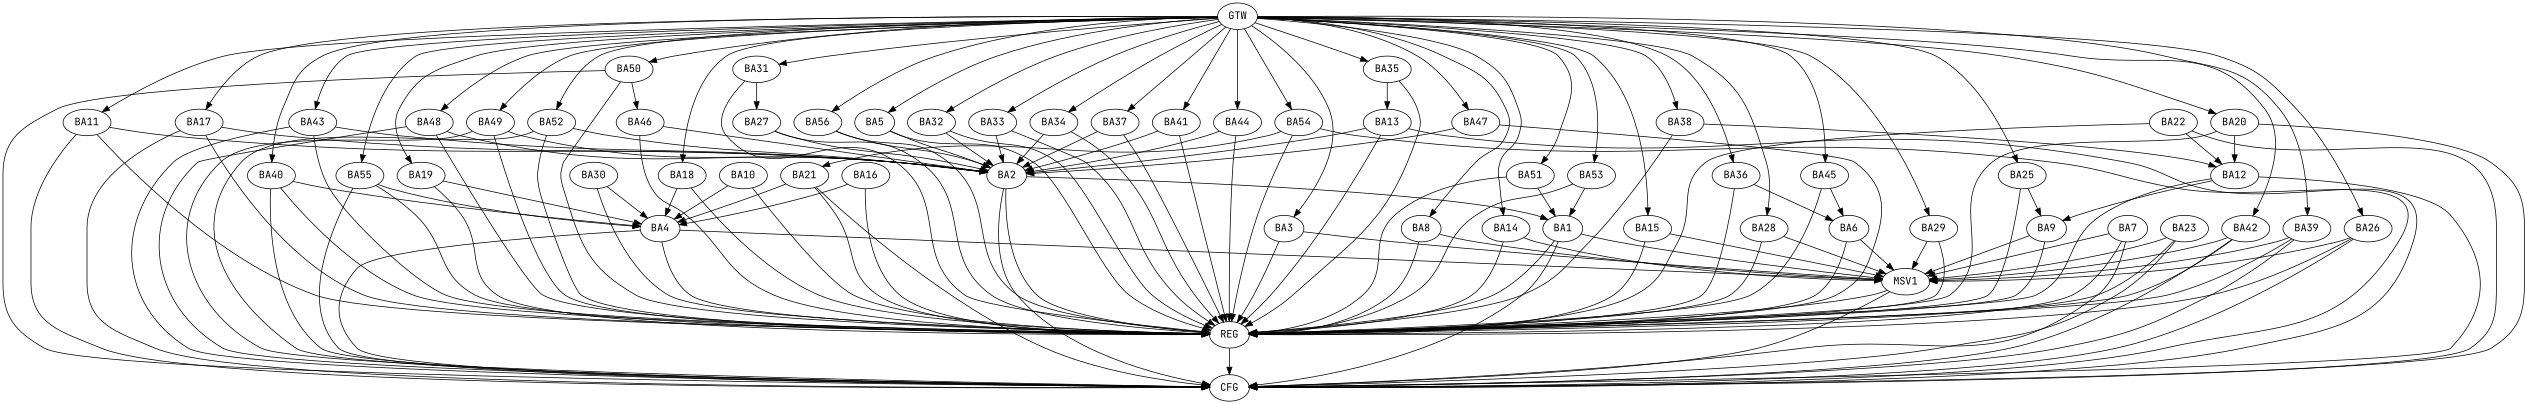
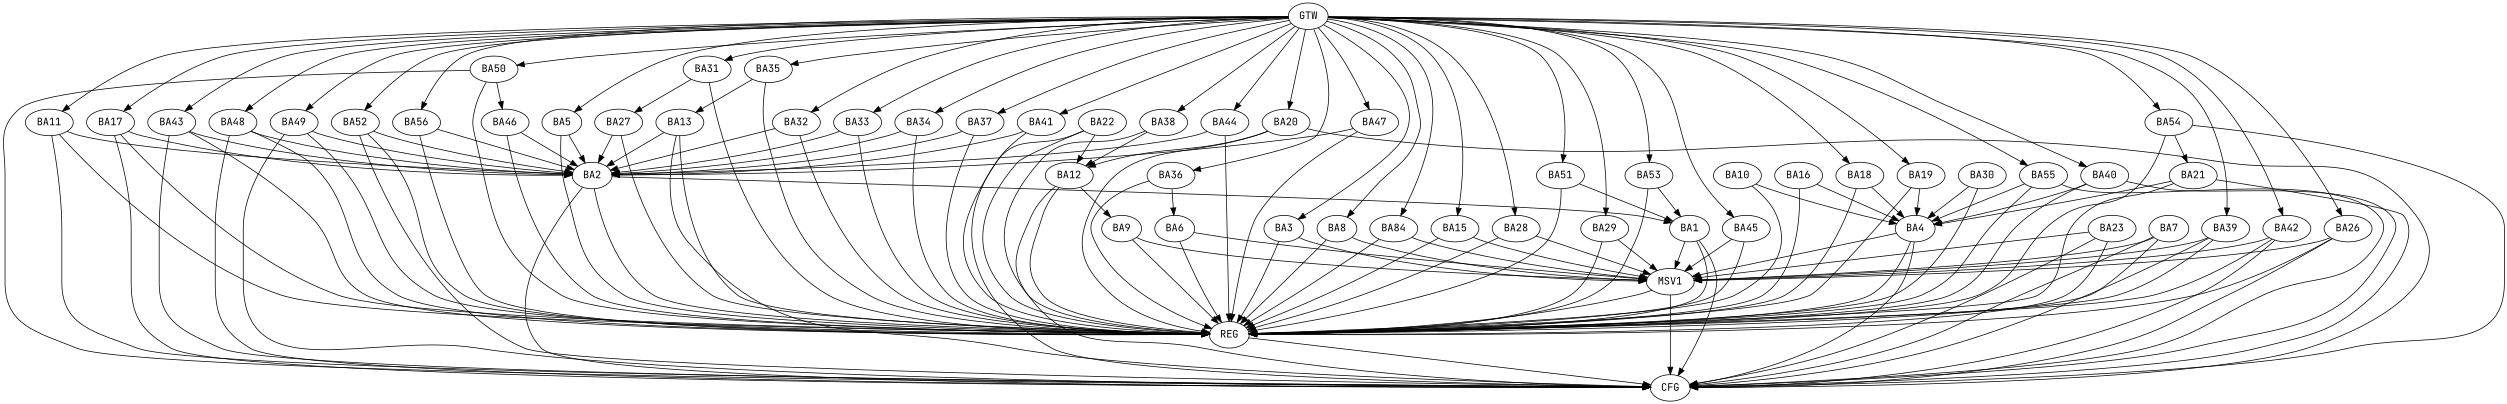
(2022, 176) -> none
(1835, 199) -> (1712, 252)
(1506, 229) -> (1394, 229)
